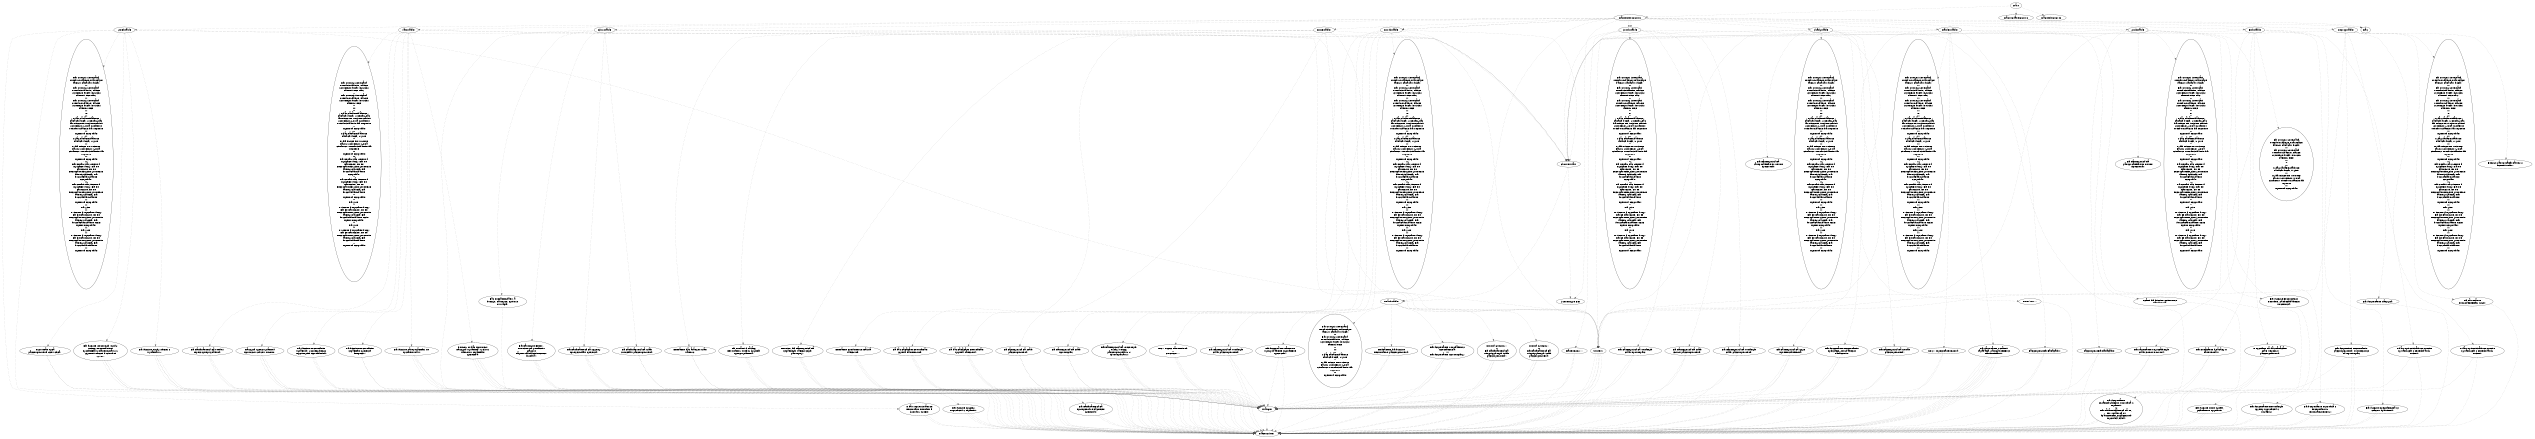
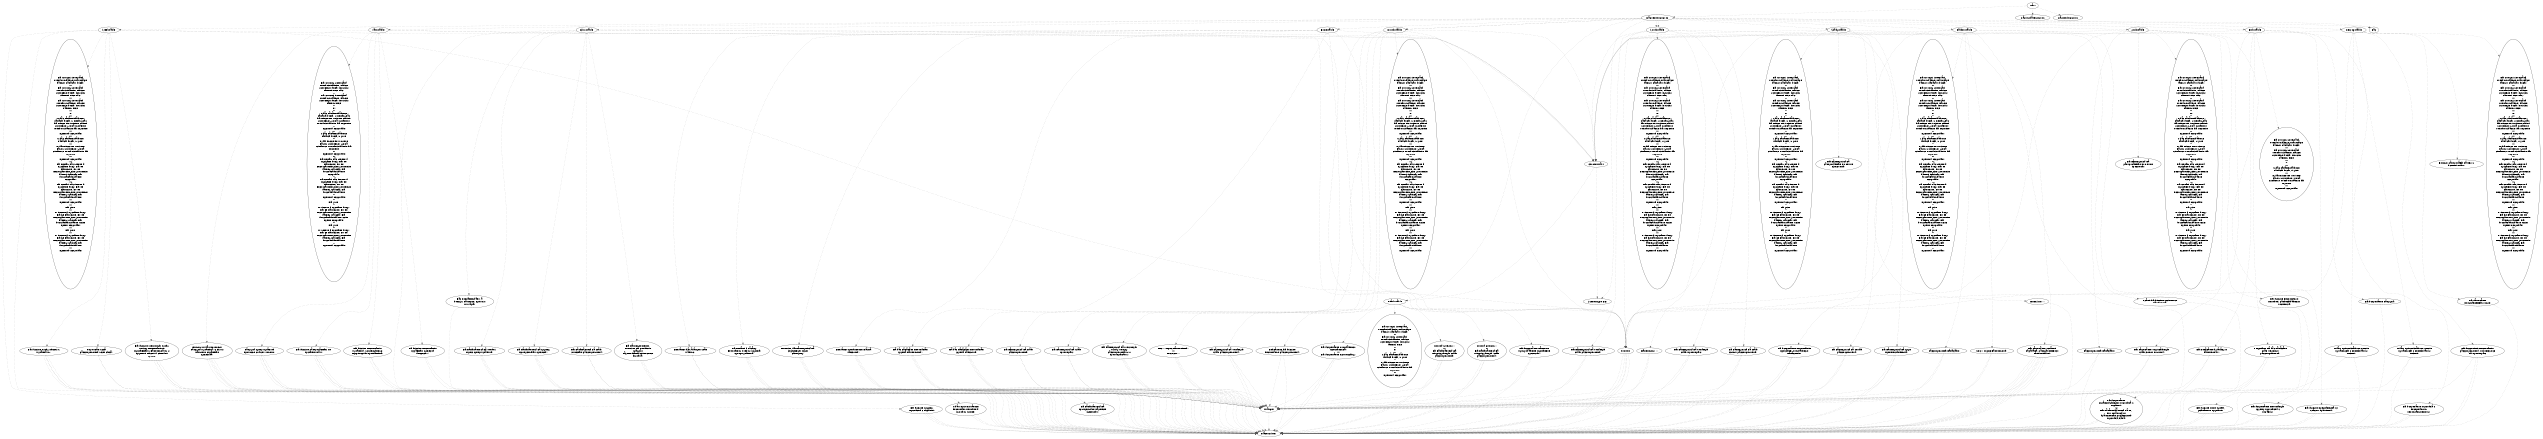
(389, 257) -> (503, 171)
(798, 351) -> (798, 351)
